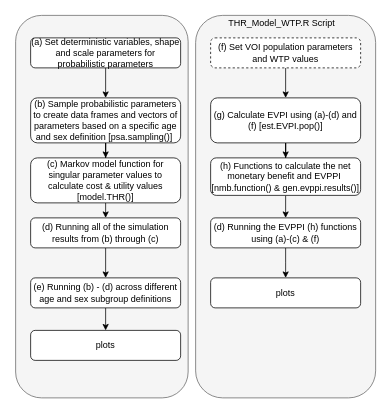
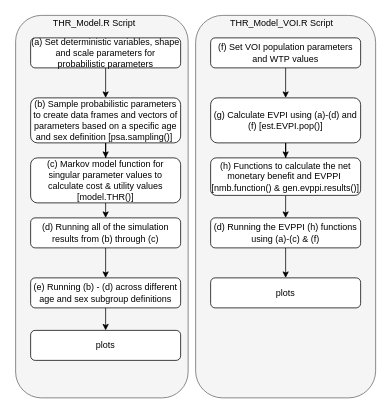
none -> (94, 23)
(282, 23) -> (282, 23)
(285, 53) -> (285, 53)
